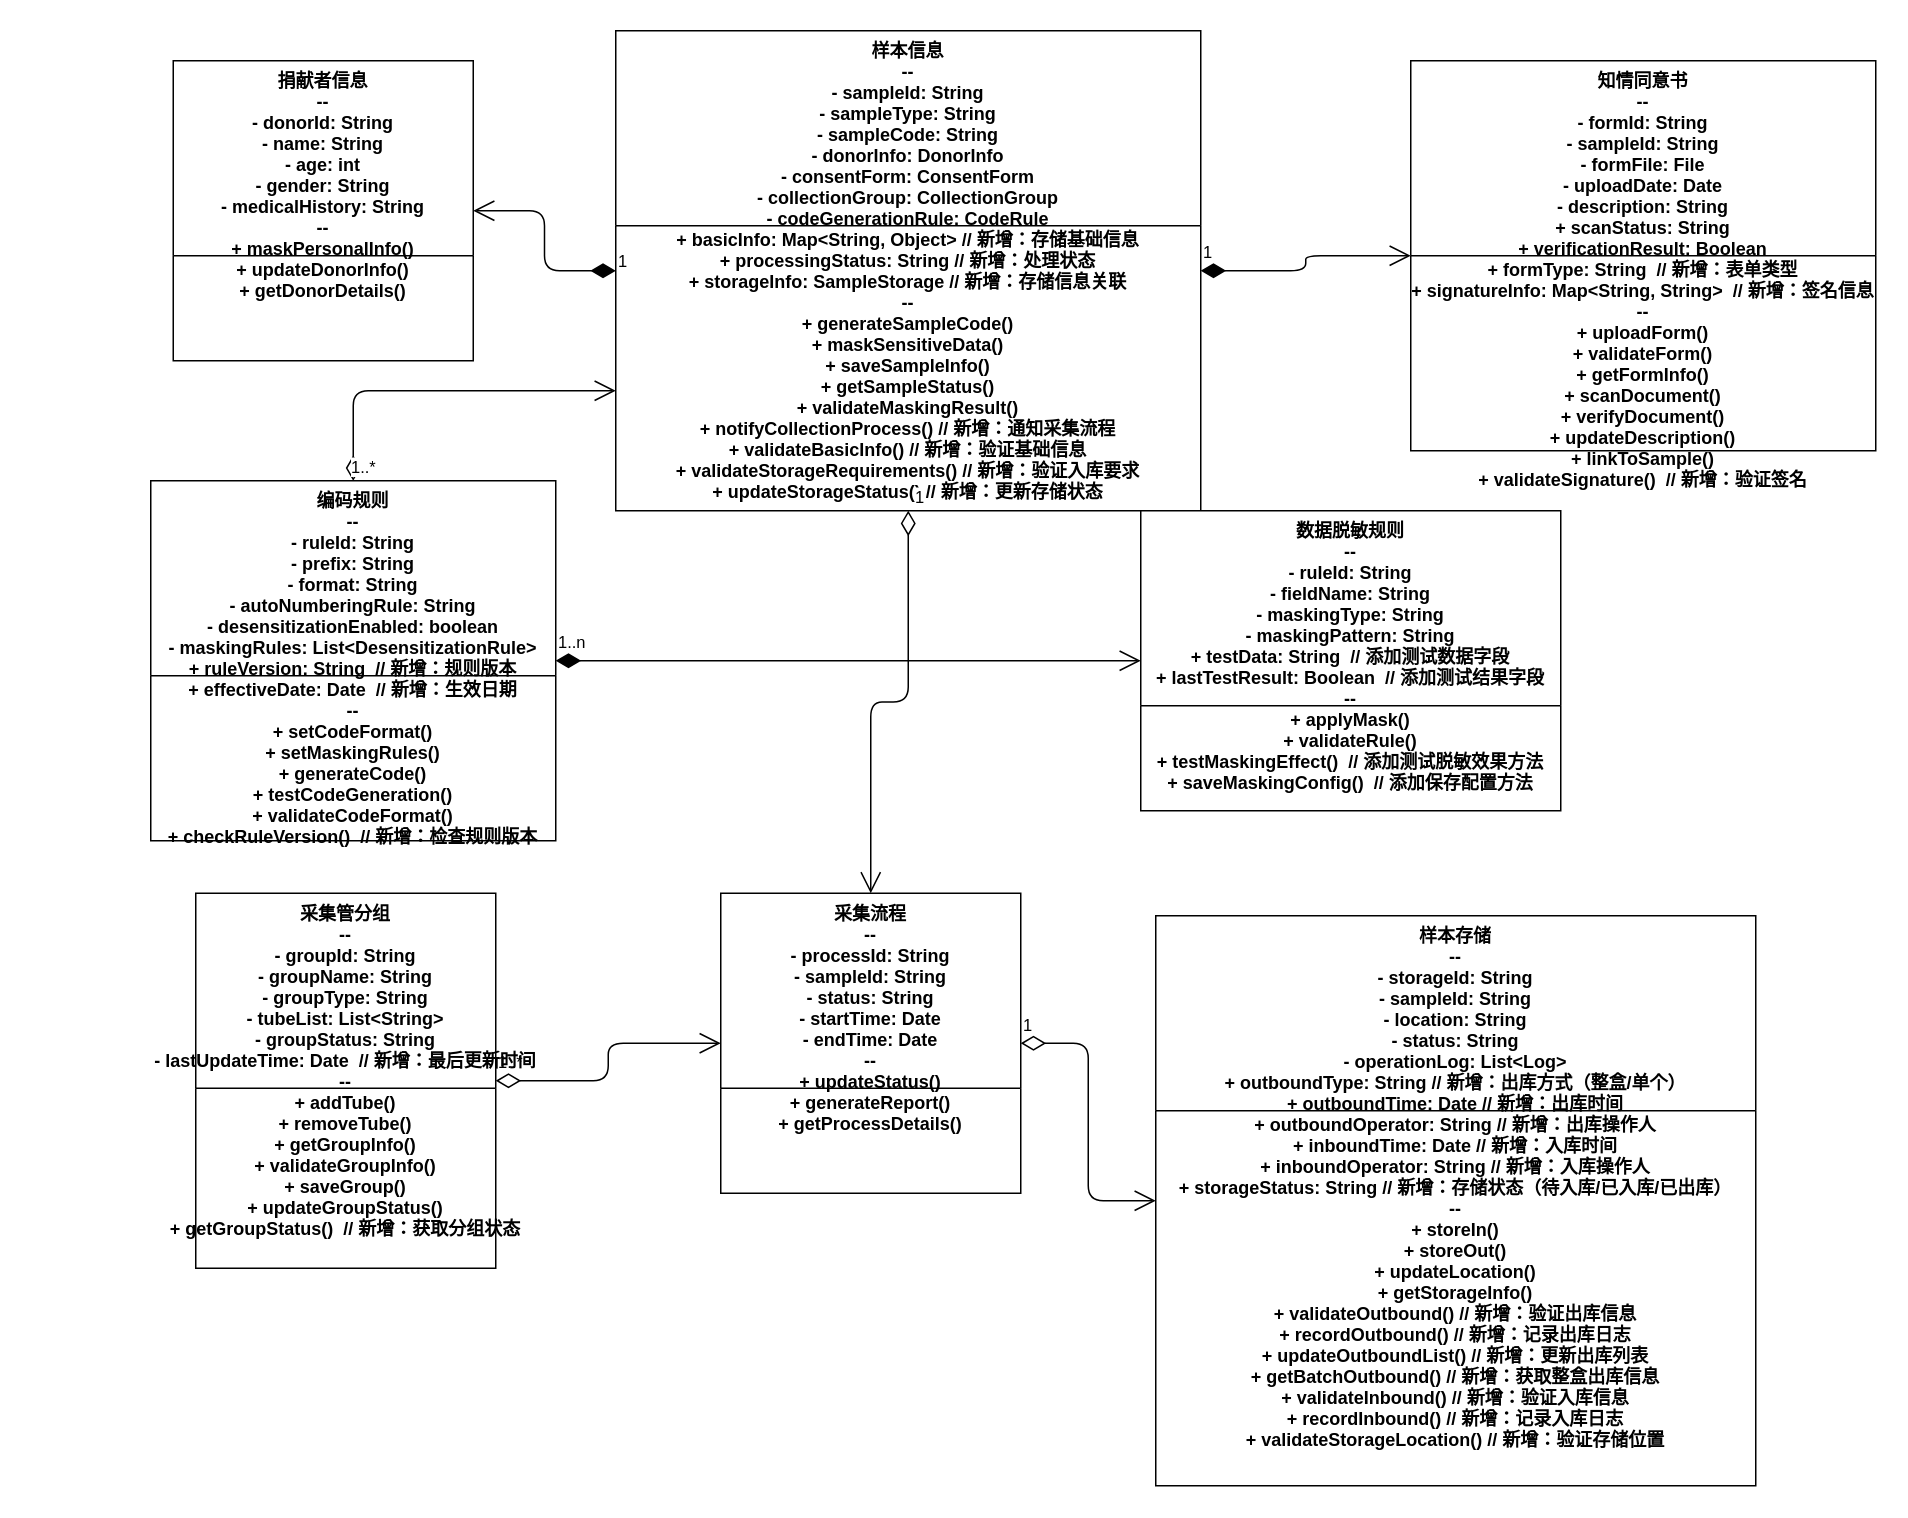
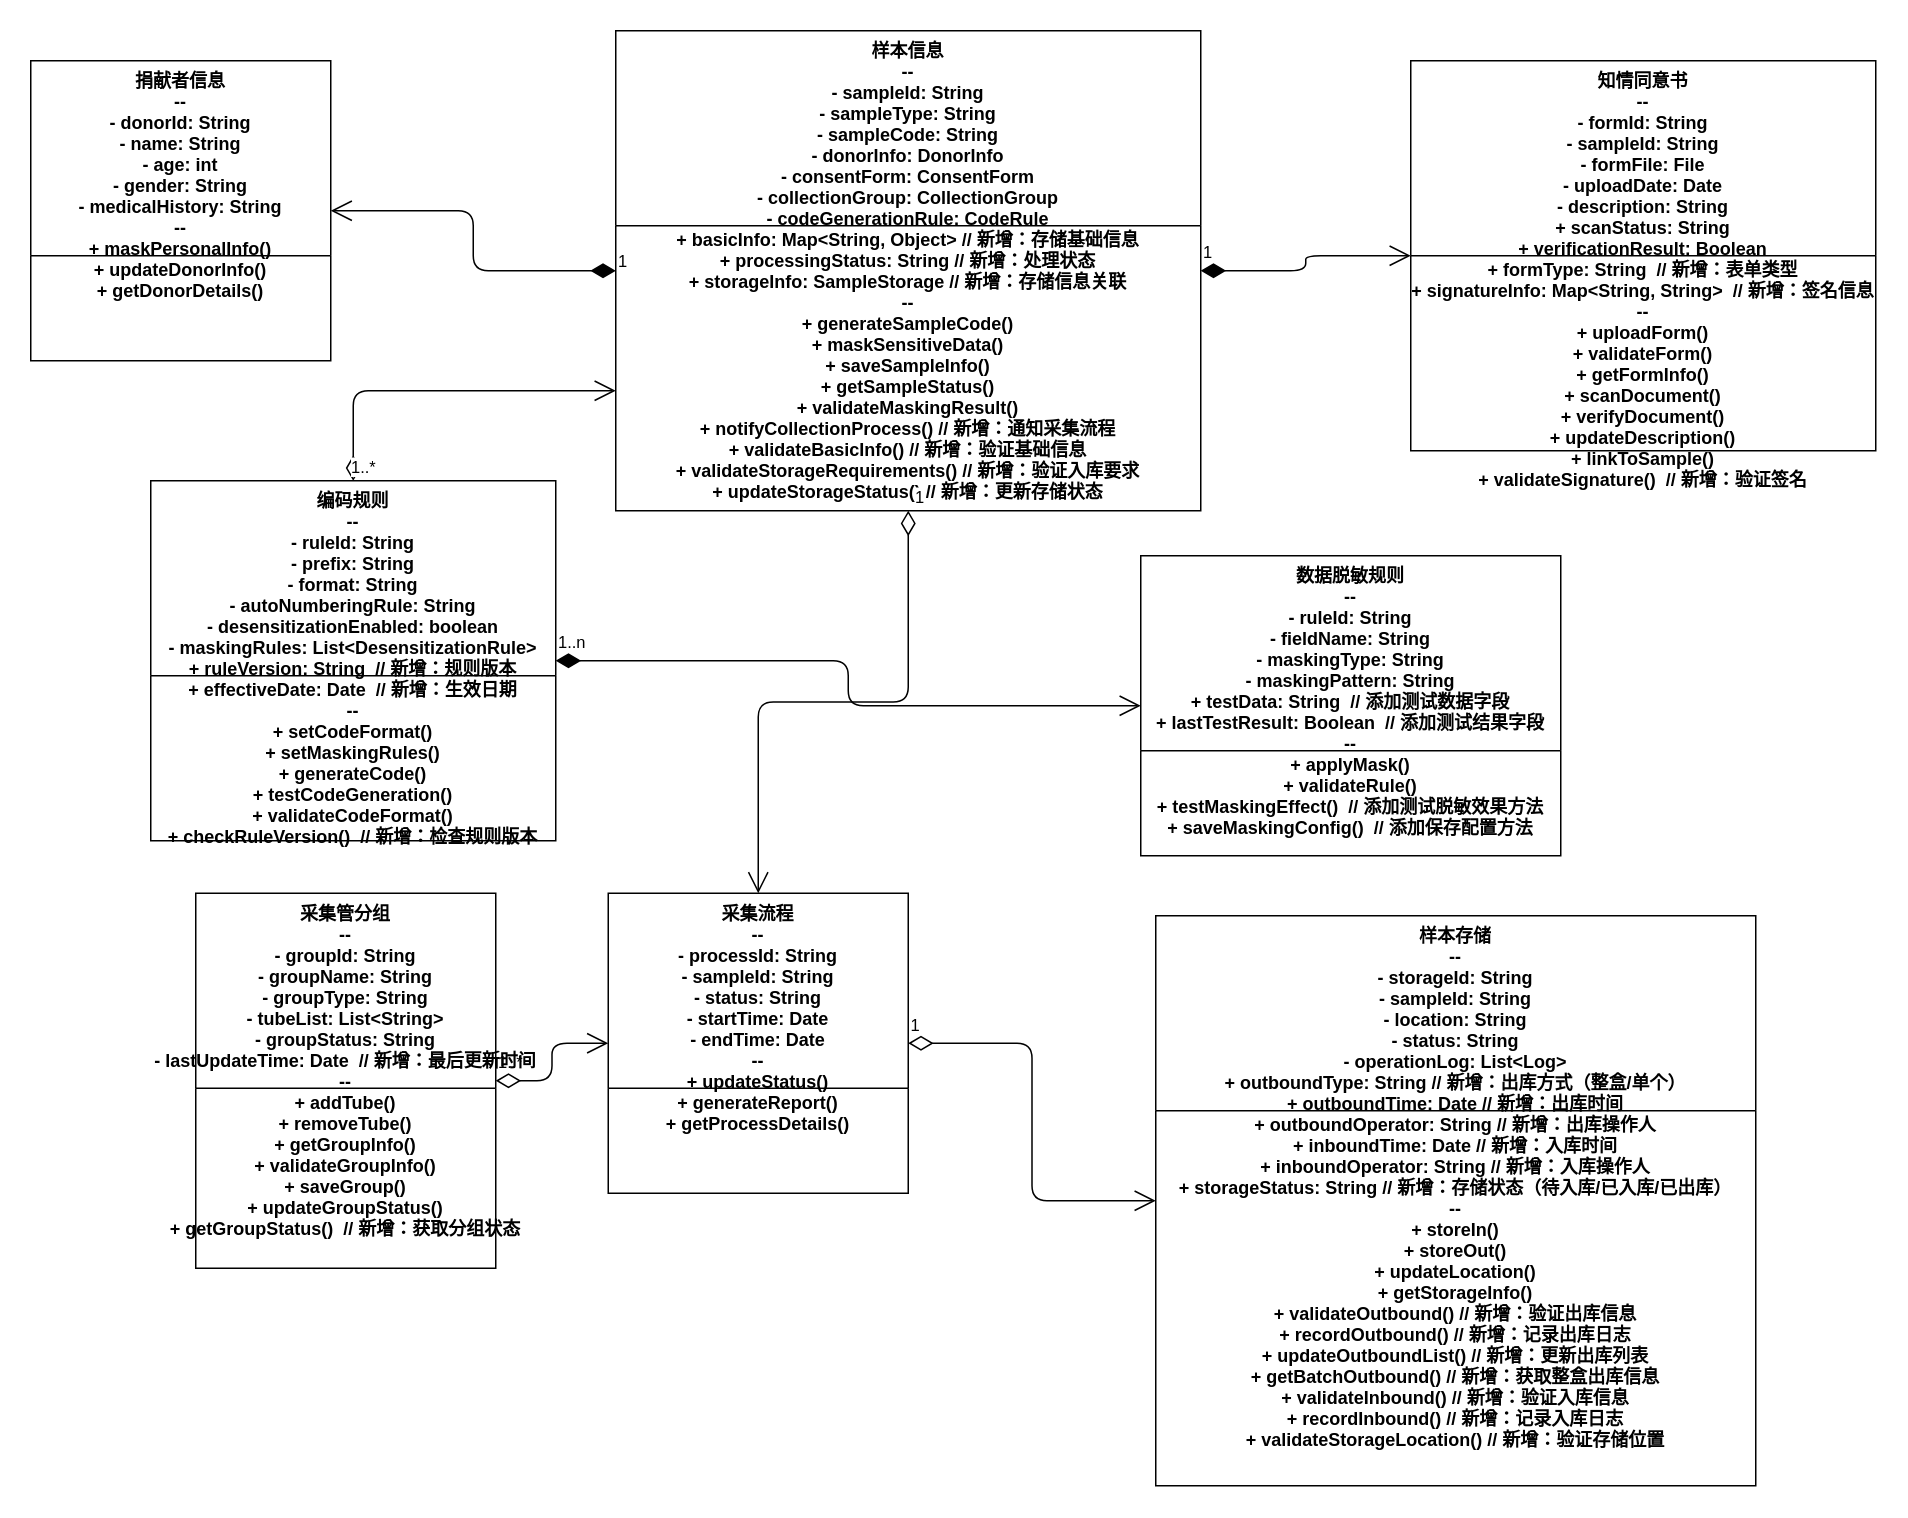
(323, 211) -> (181, 211)
(1351, 661) -> (1351, 706)
(871, 1043) -> (758, 1043)
